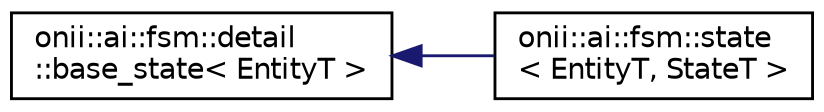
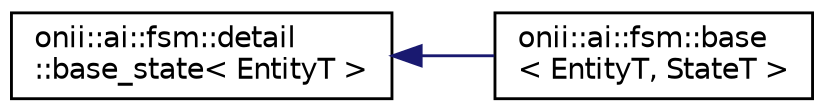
(654, 56) -> (654, 56)
